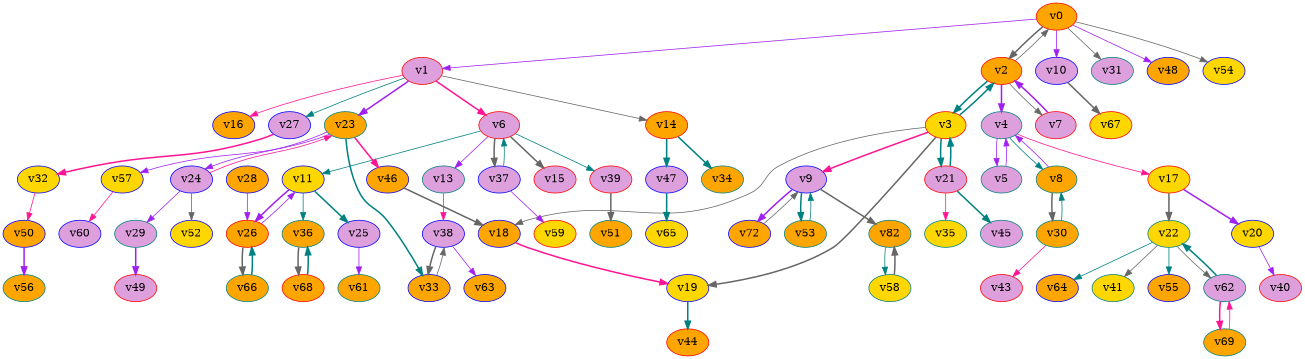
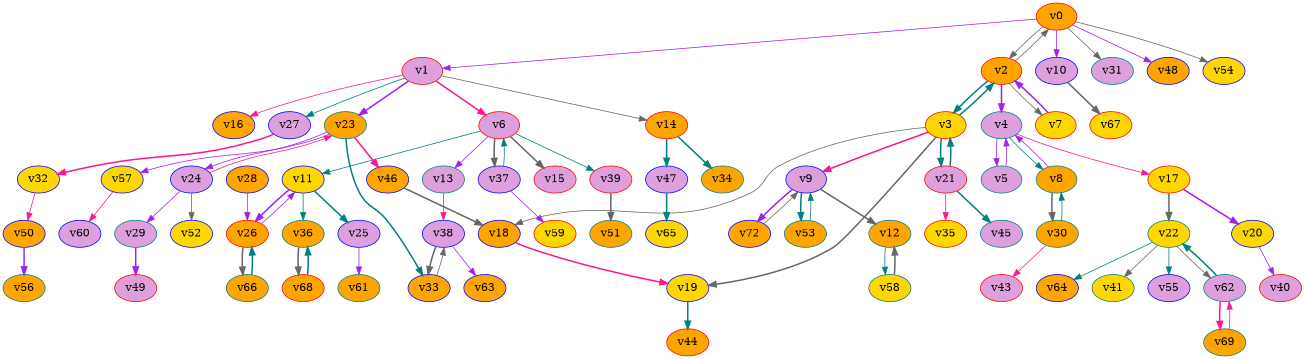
(1029, 39) -> (1029, 39)
(1056, 125) -> (1056, 125)
(890, 234) -> (890, 234)
(946, 234) -> (946, 234)
(1169, 288) -> (1169, 288)
